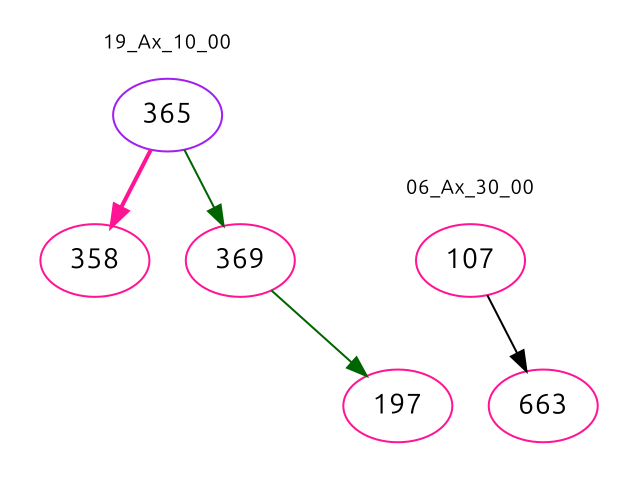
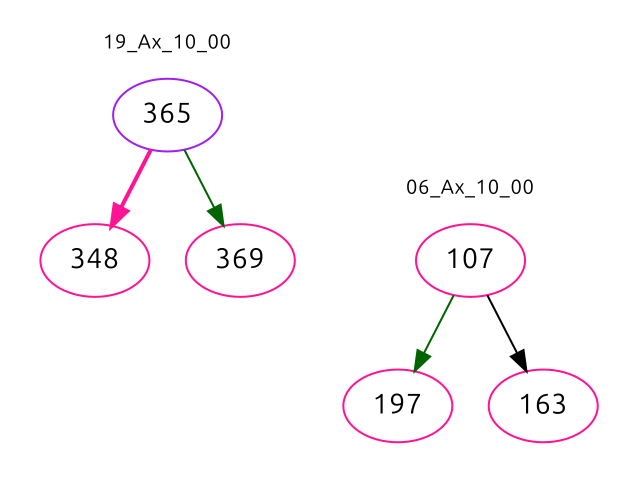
(471, 189) -> (471, 189)
(95, 261) -> (95, 261)
(311, 326) -> (439, 324)
(543, 406) -> (543, 406)
